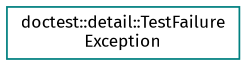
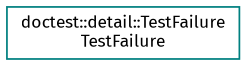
(123, 33) -> (123, 33)
